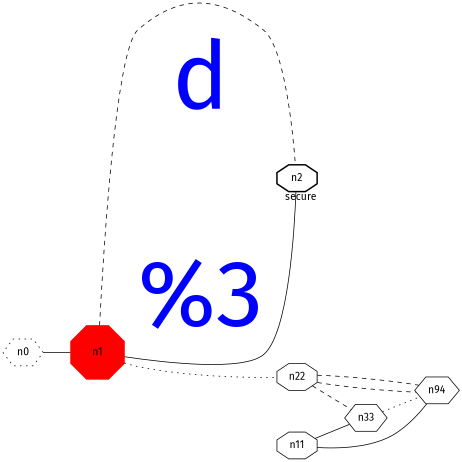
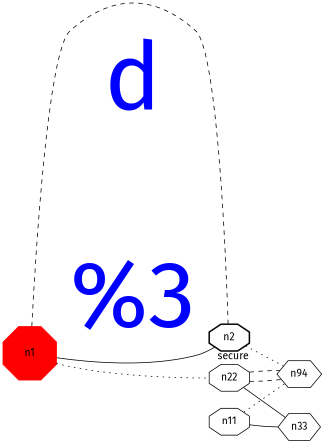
(23, 352) -> none
(332, 398) -> (265, 403)
(401, 404) -> (265, 356)
(379, 441) -> (265, 397)
